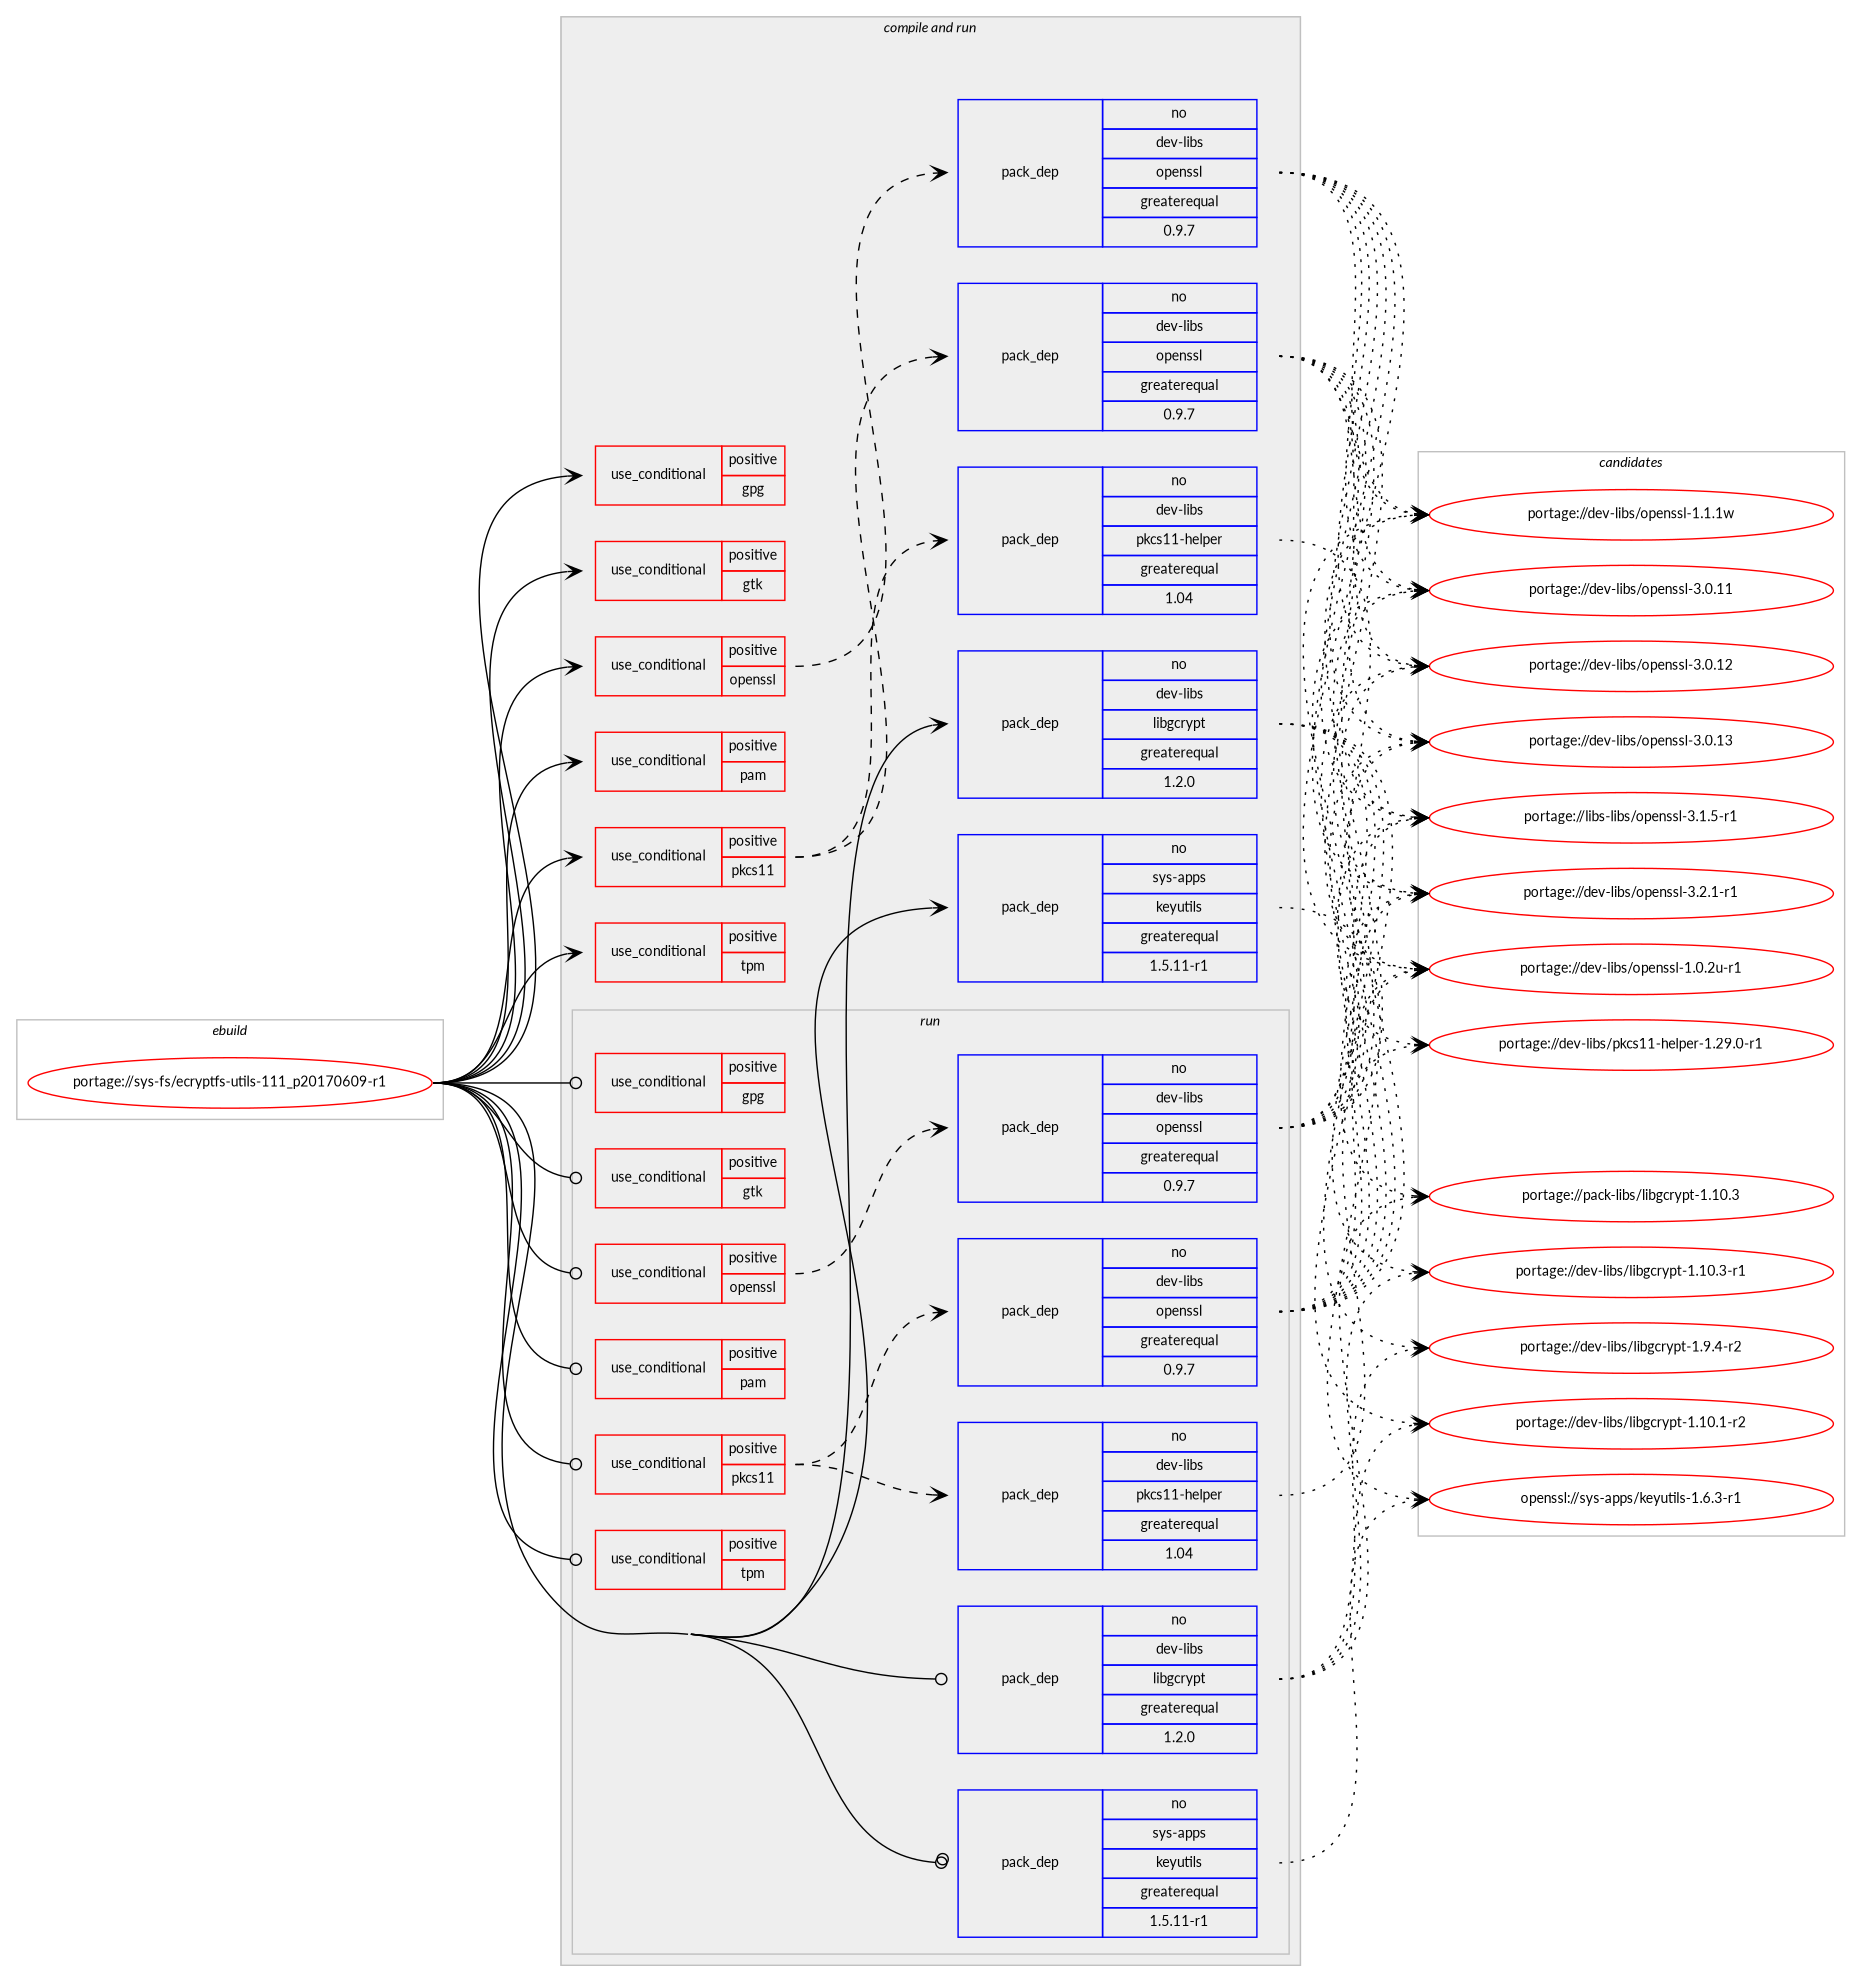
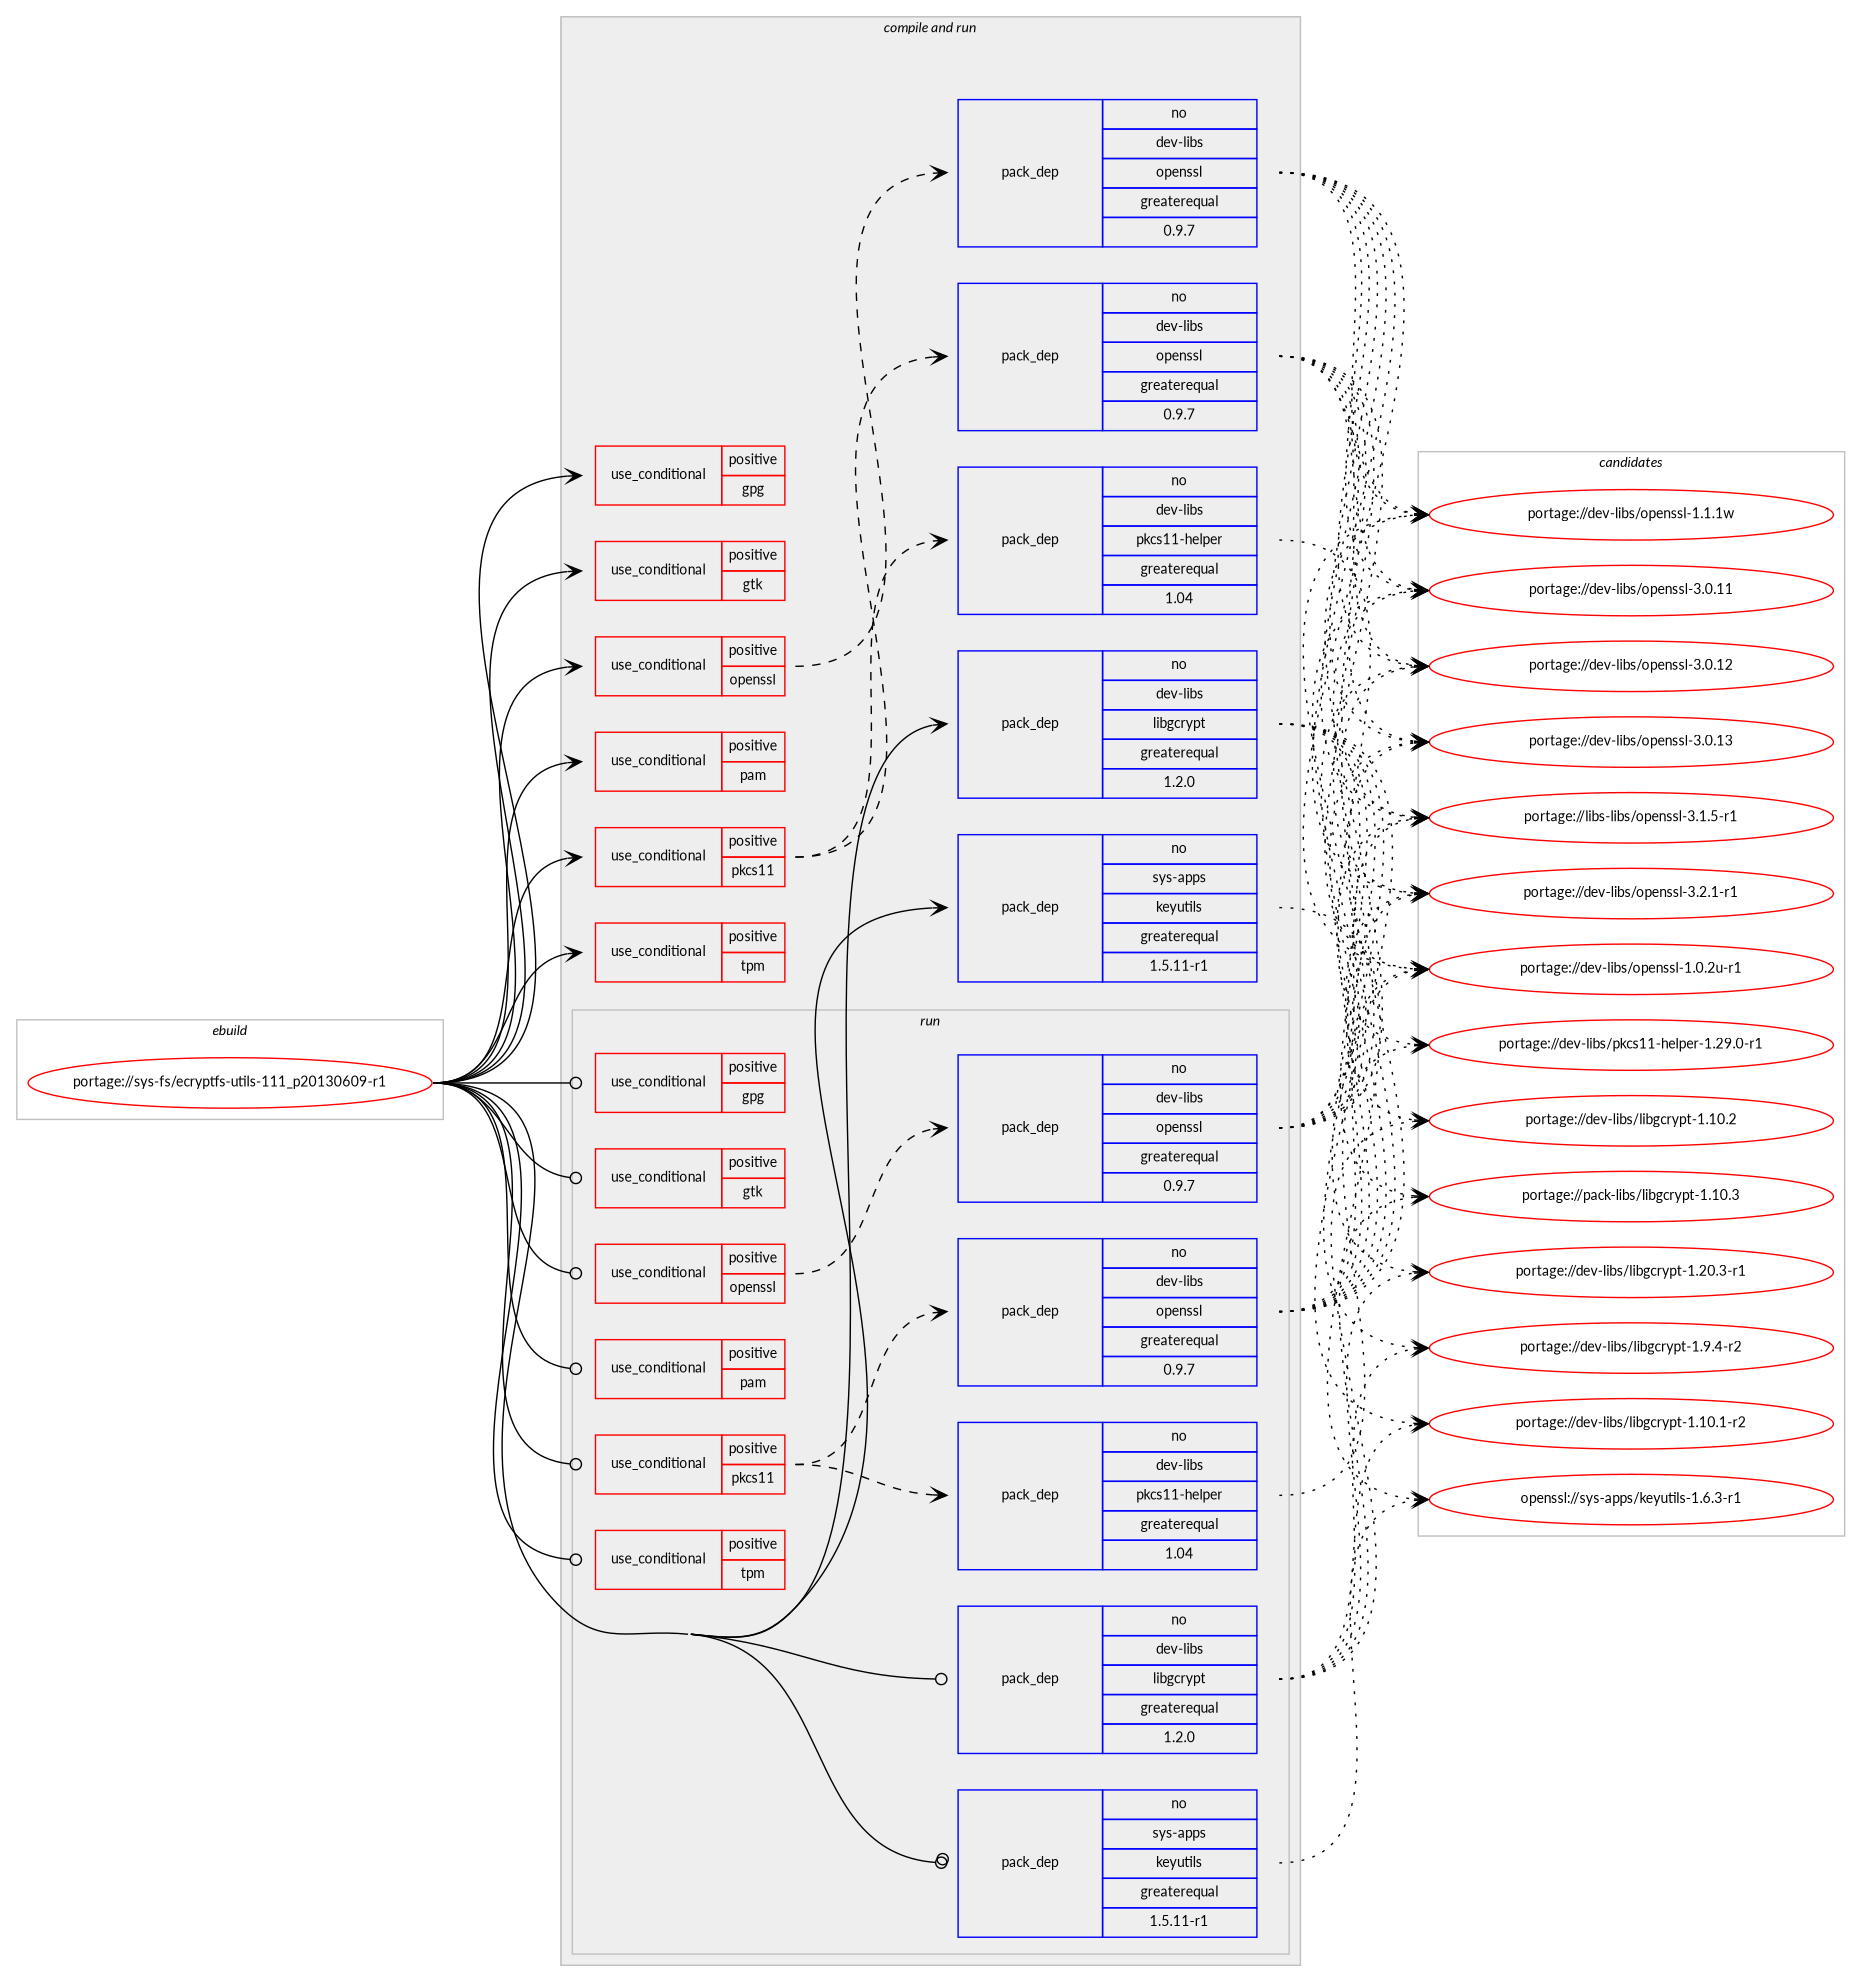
(230, 1083) -> (230, 1083)
none -> (1631, 1121)
(1631, 1272) -> (1631, 1272)
